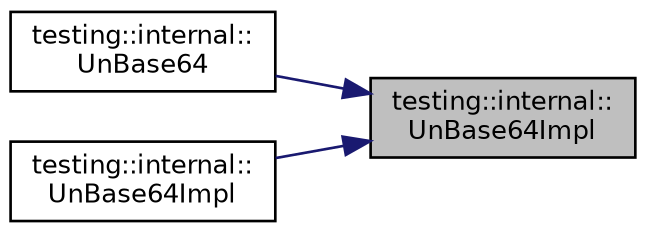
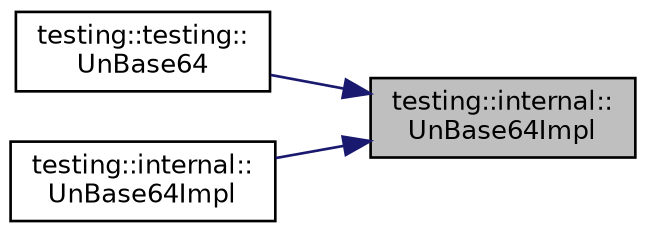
(143, 52) -> (143, 52)
